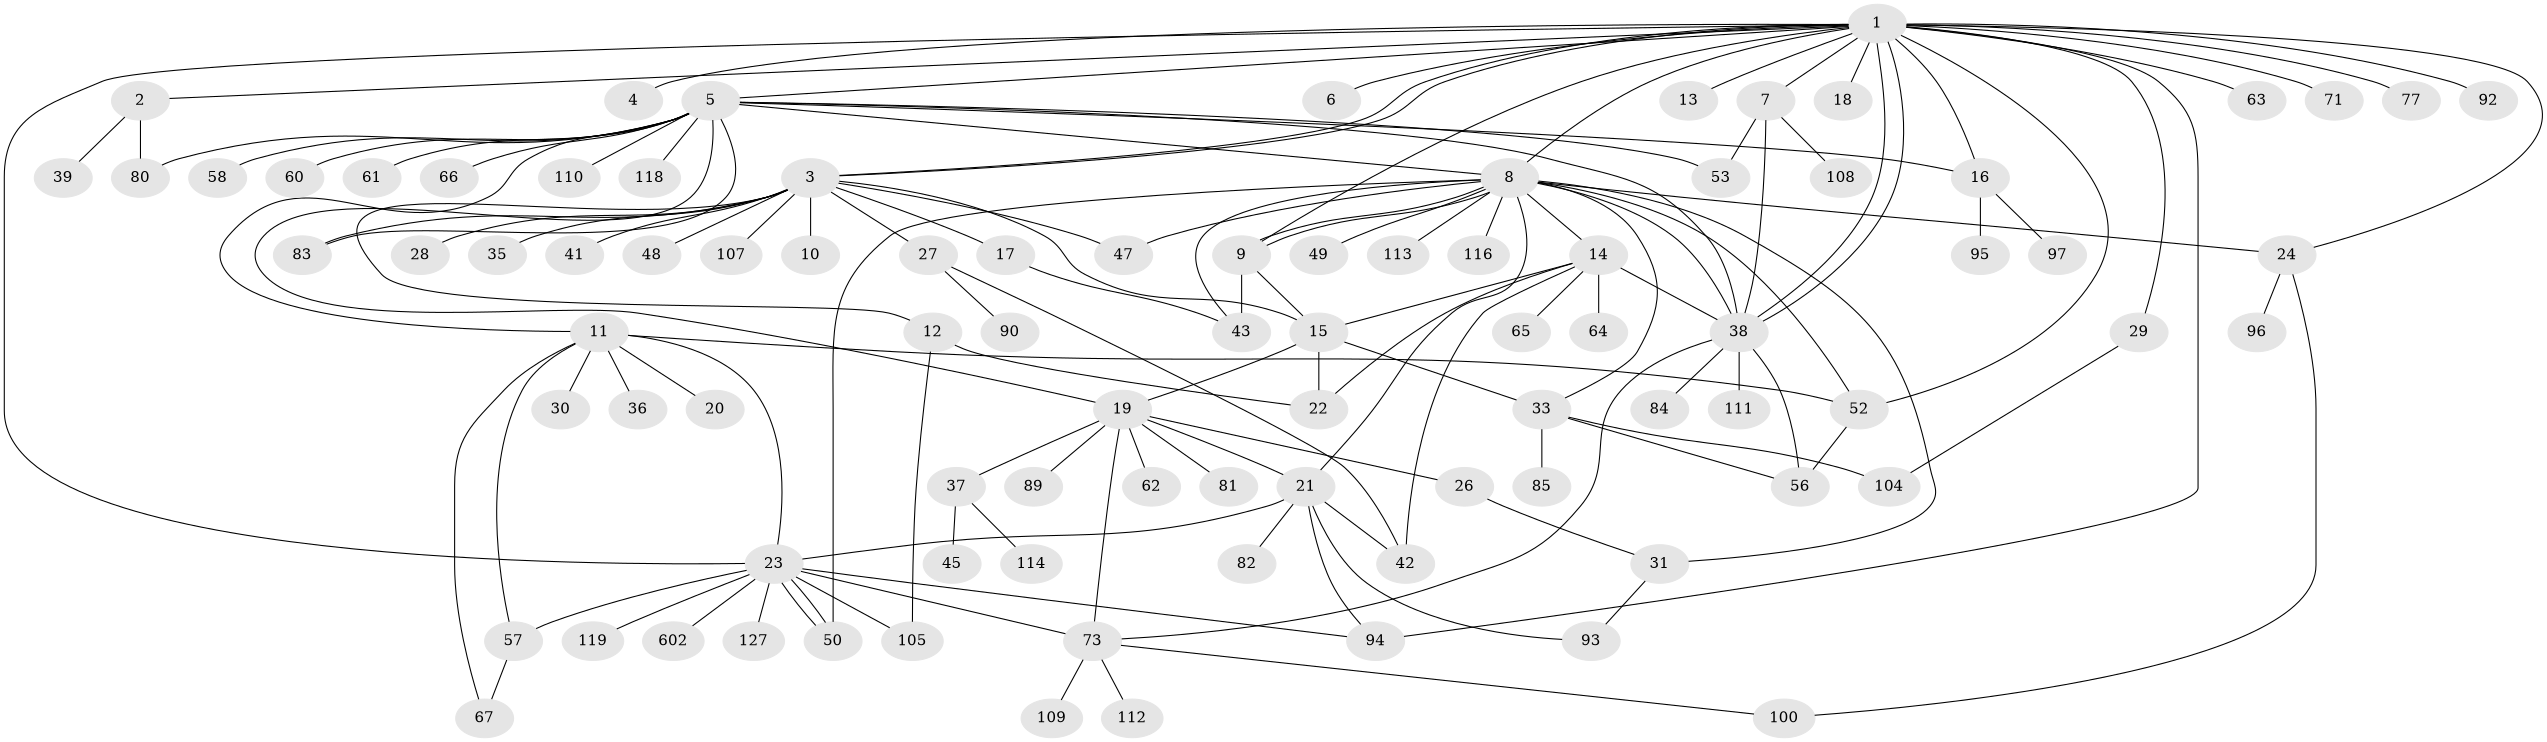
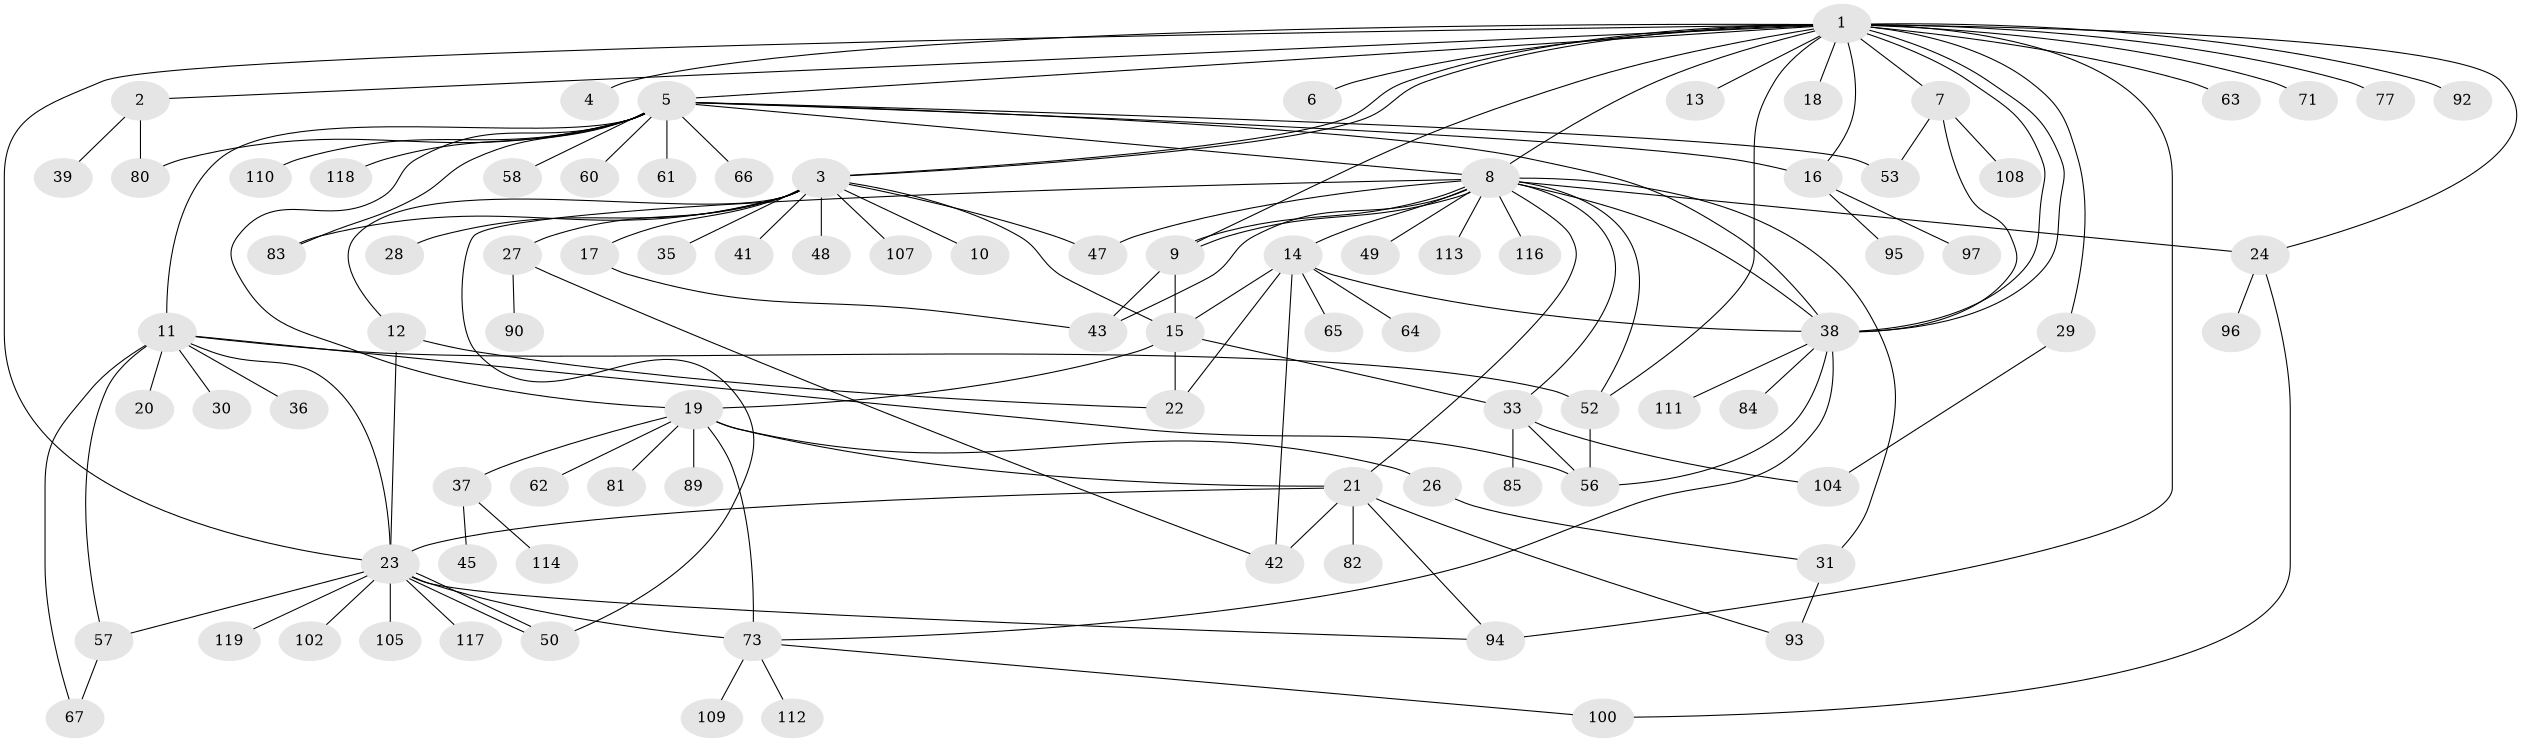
none -> (883, 404)
(916, 486) -> (394, 448)
(673, 641) -> (310, 641)
(754, 641) -> (471, 641)
